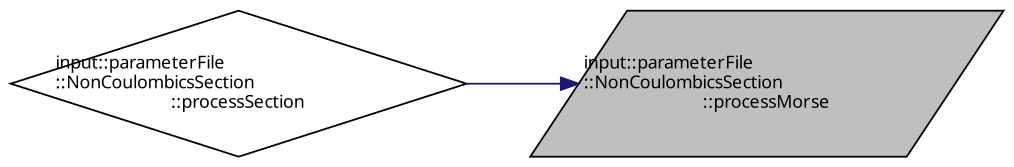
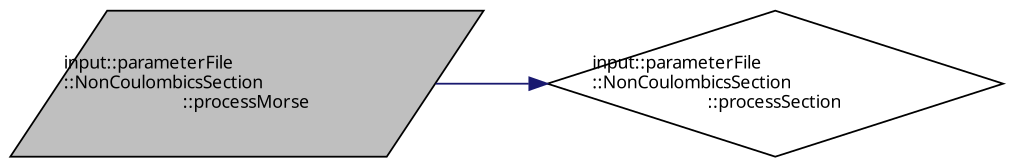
(514, 84) -> (482, 84)
